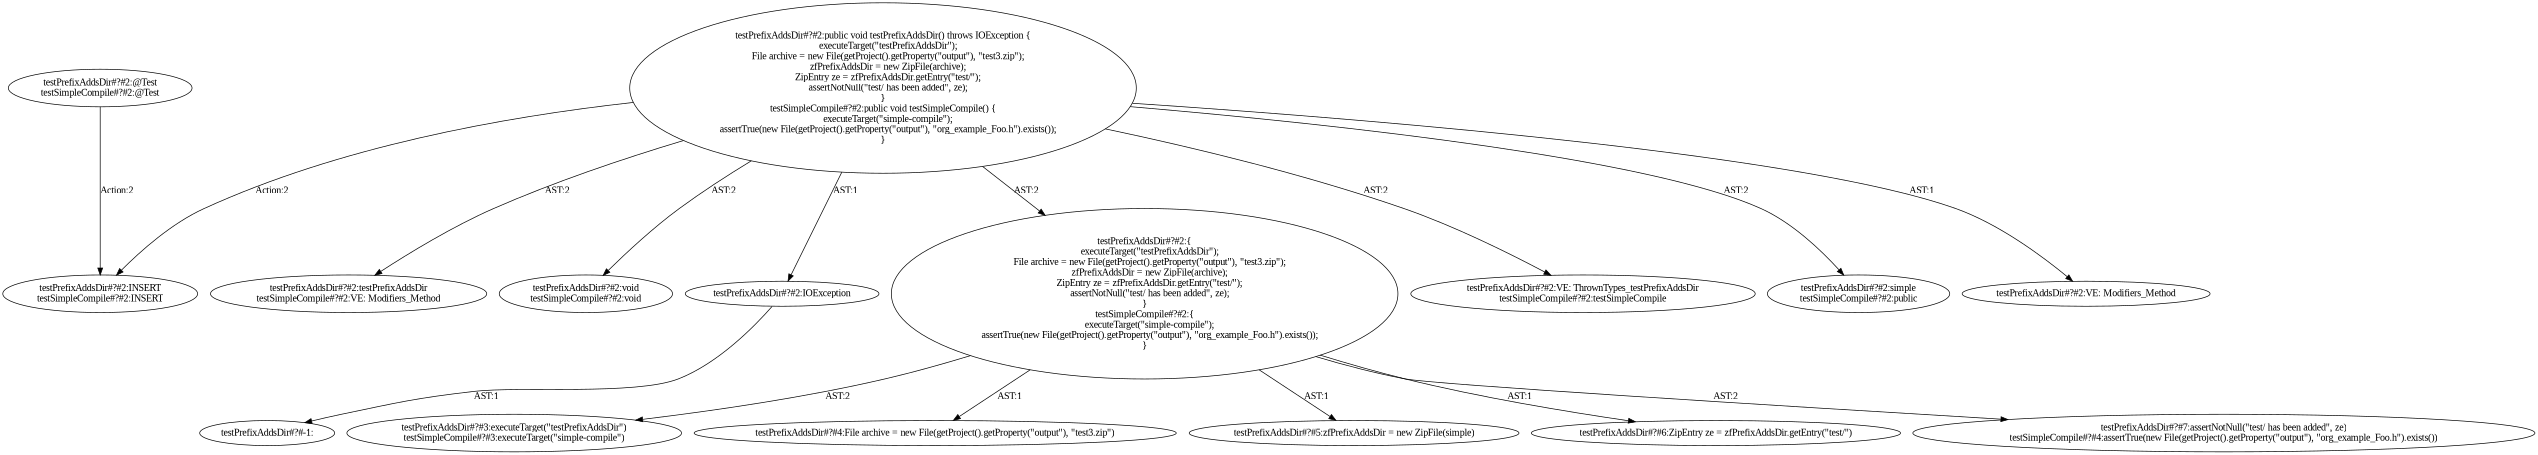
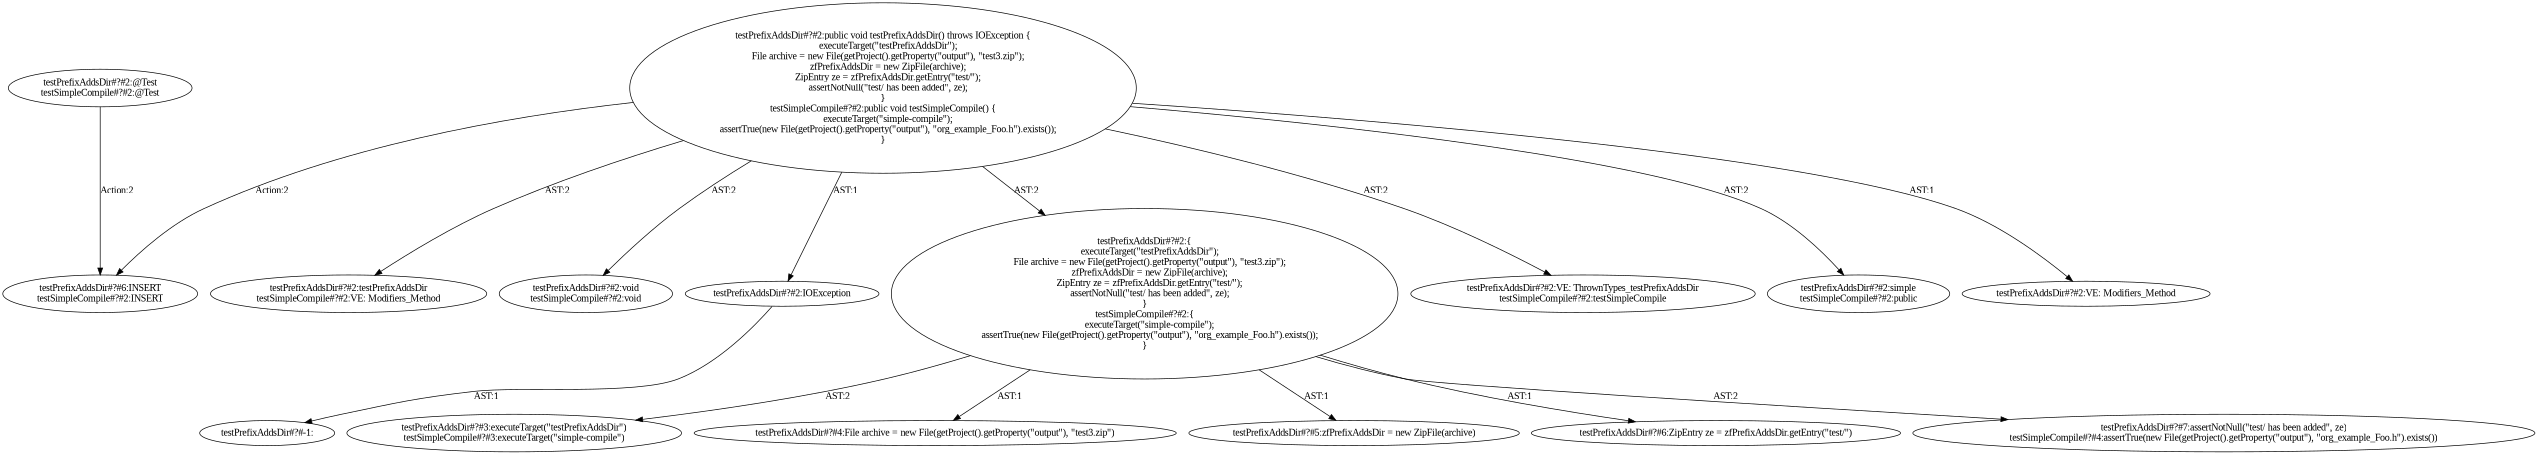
(100, 294) -> (100, 294)
(1354, 433) -> (1354, 433)
